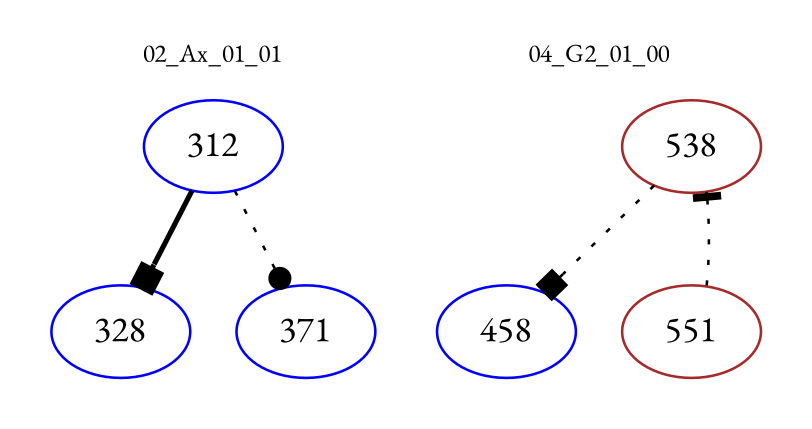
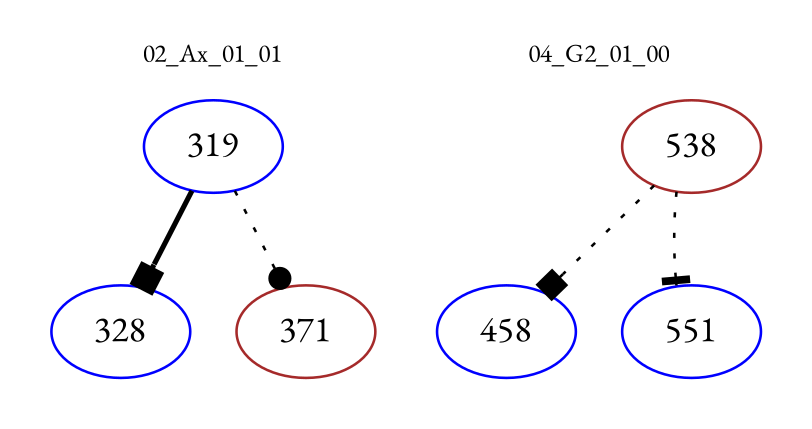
(213, 147) -> (213, 147)
(709, 245) -> (674, 232)
(306, 332) -> (306, 332)
(692, 332) -> (692, 332)
